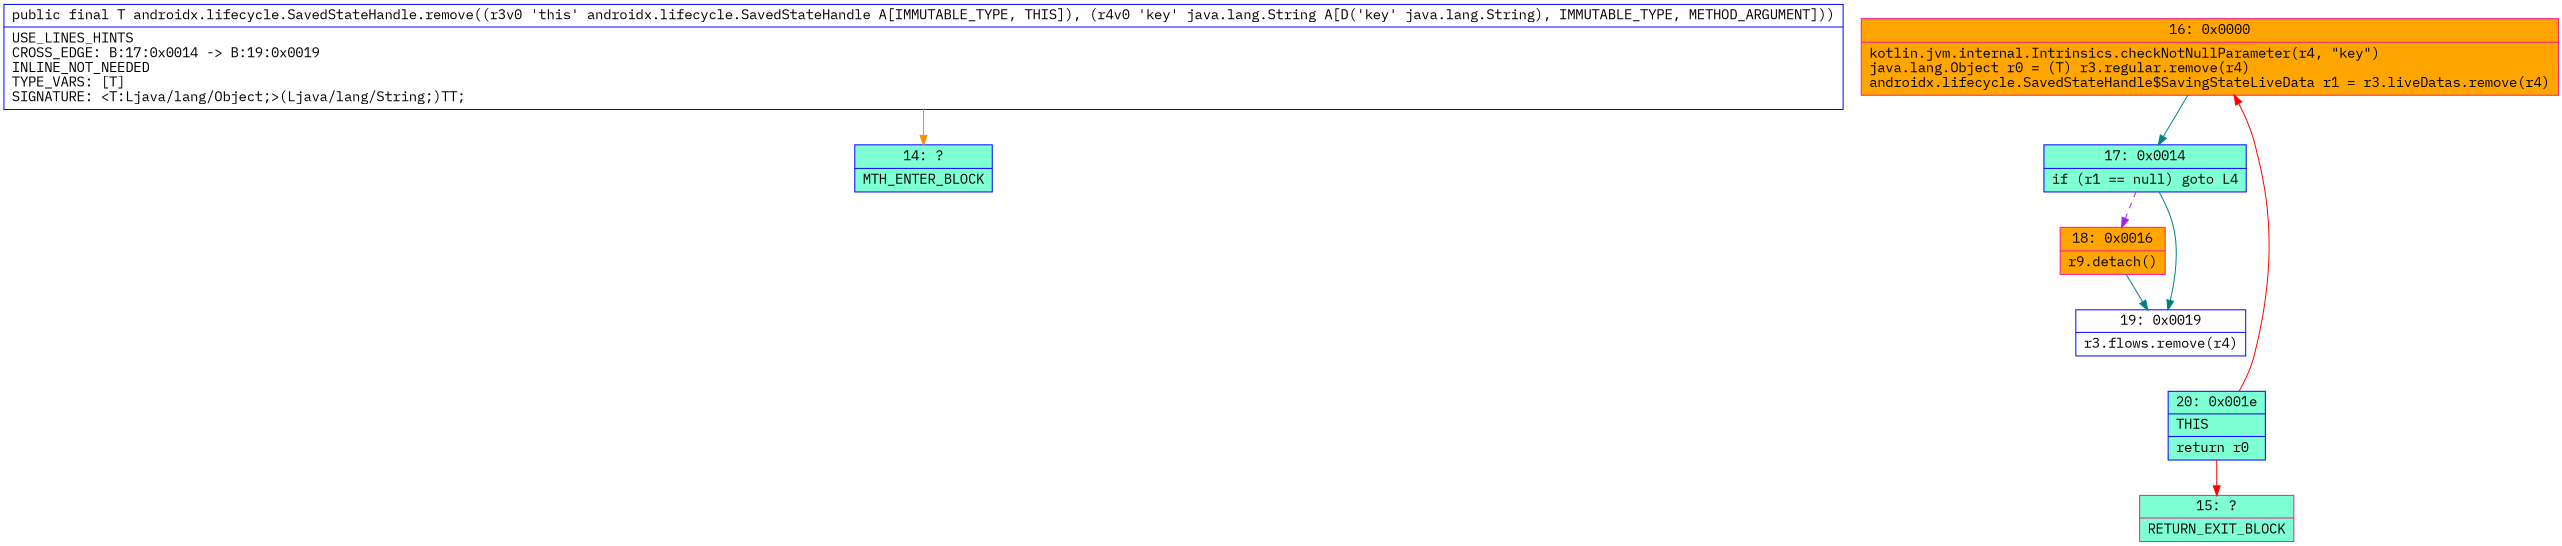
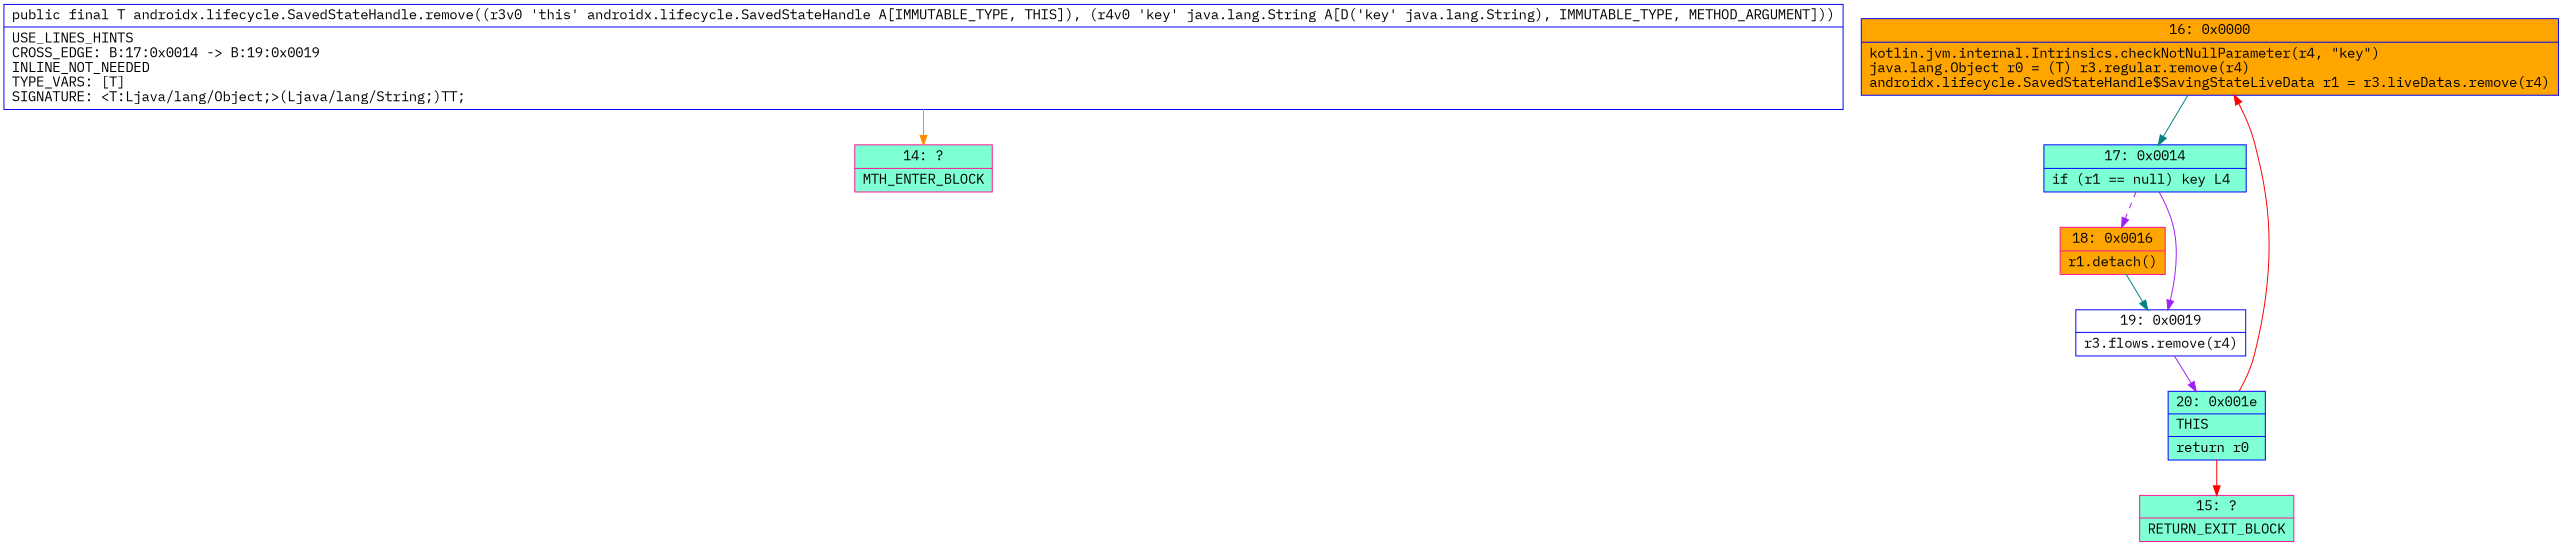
(2210, 57) -> (2210, 57)
(924, 168) -> (924, 168)
(2145, 180) -> (2141, 180)
(2176, 245) -> (2176, 245)
(2113, 262) -> (2113, 262)
none -> (2183, 369)
